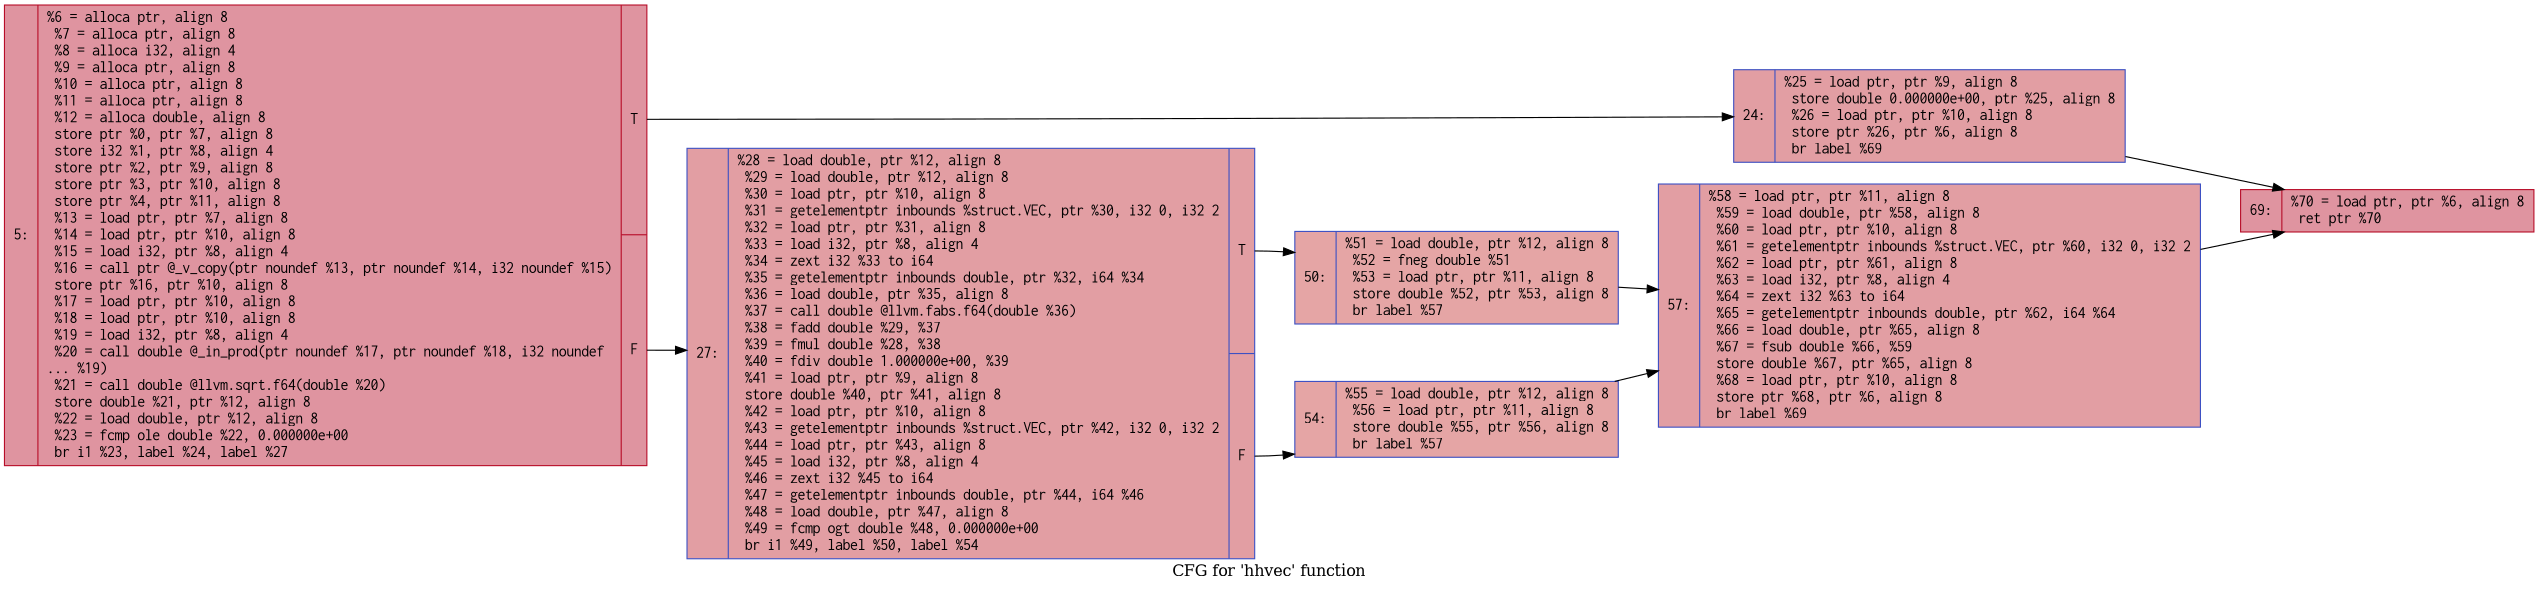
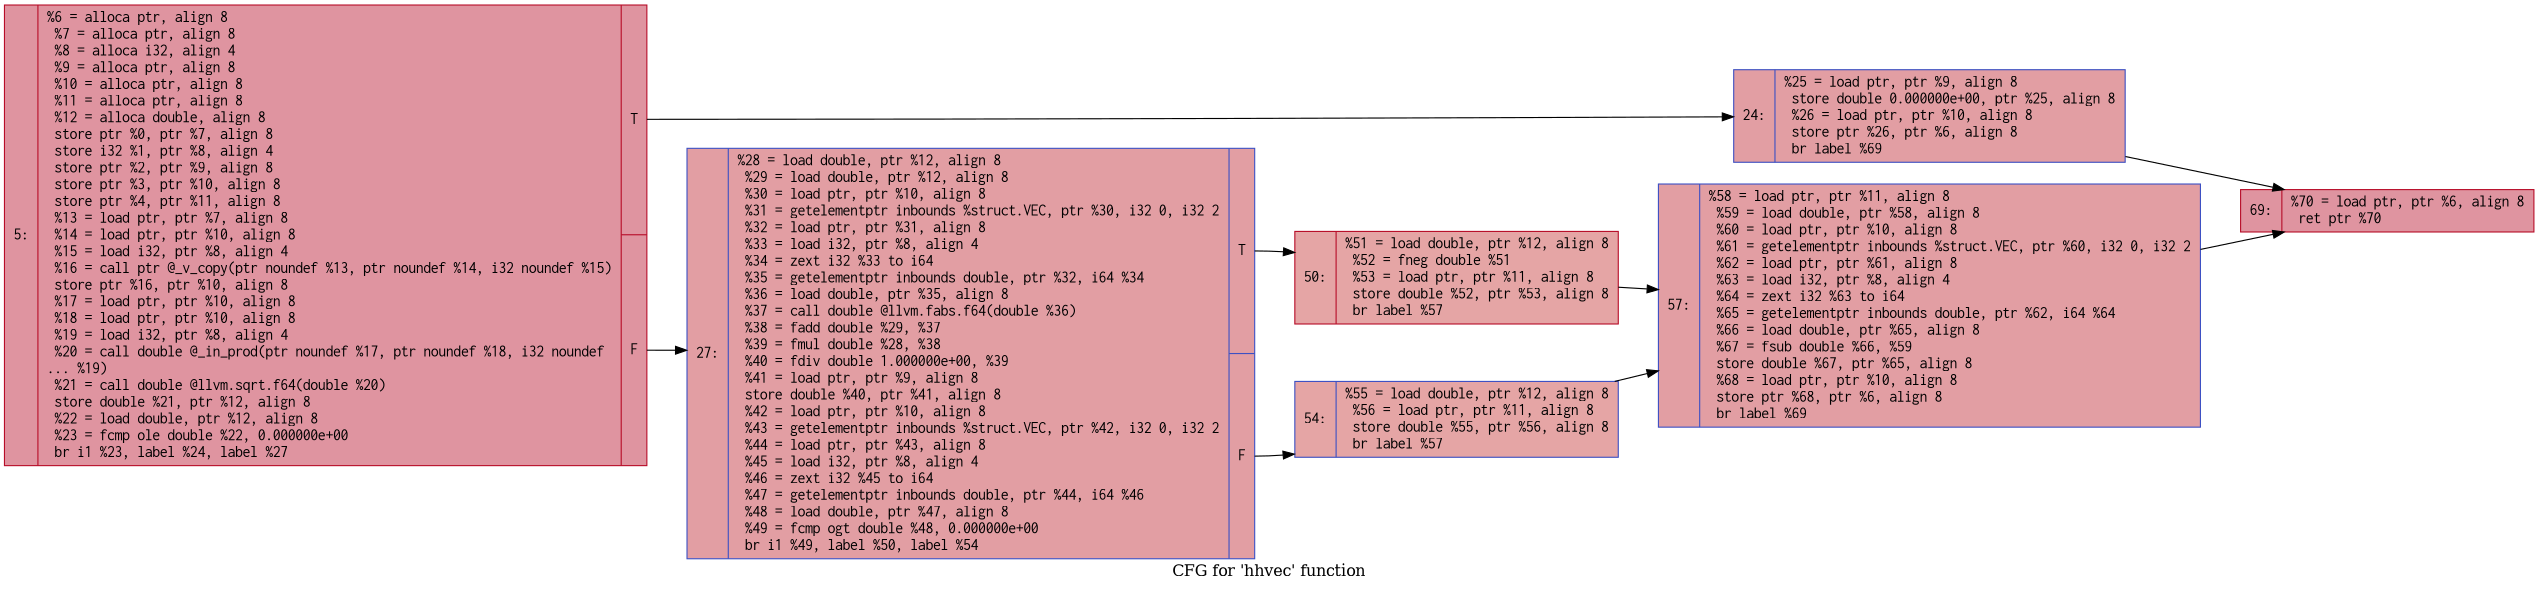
(1457, 278) -> (1457, 278)
